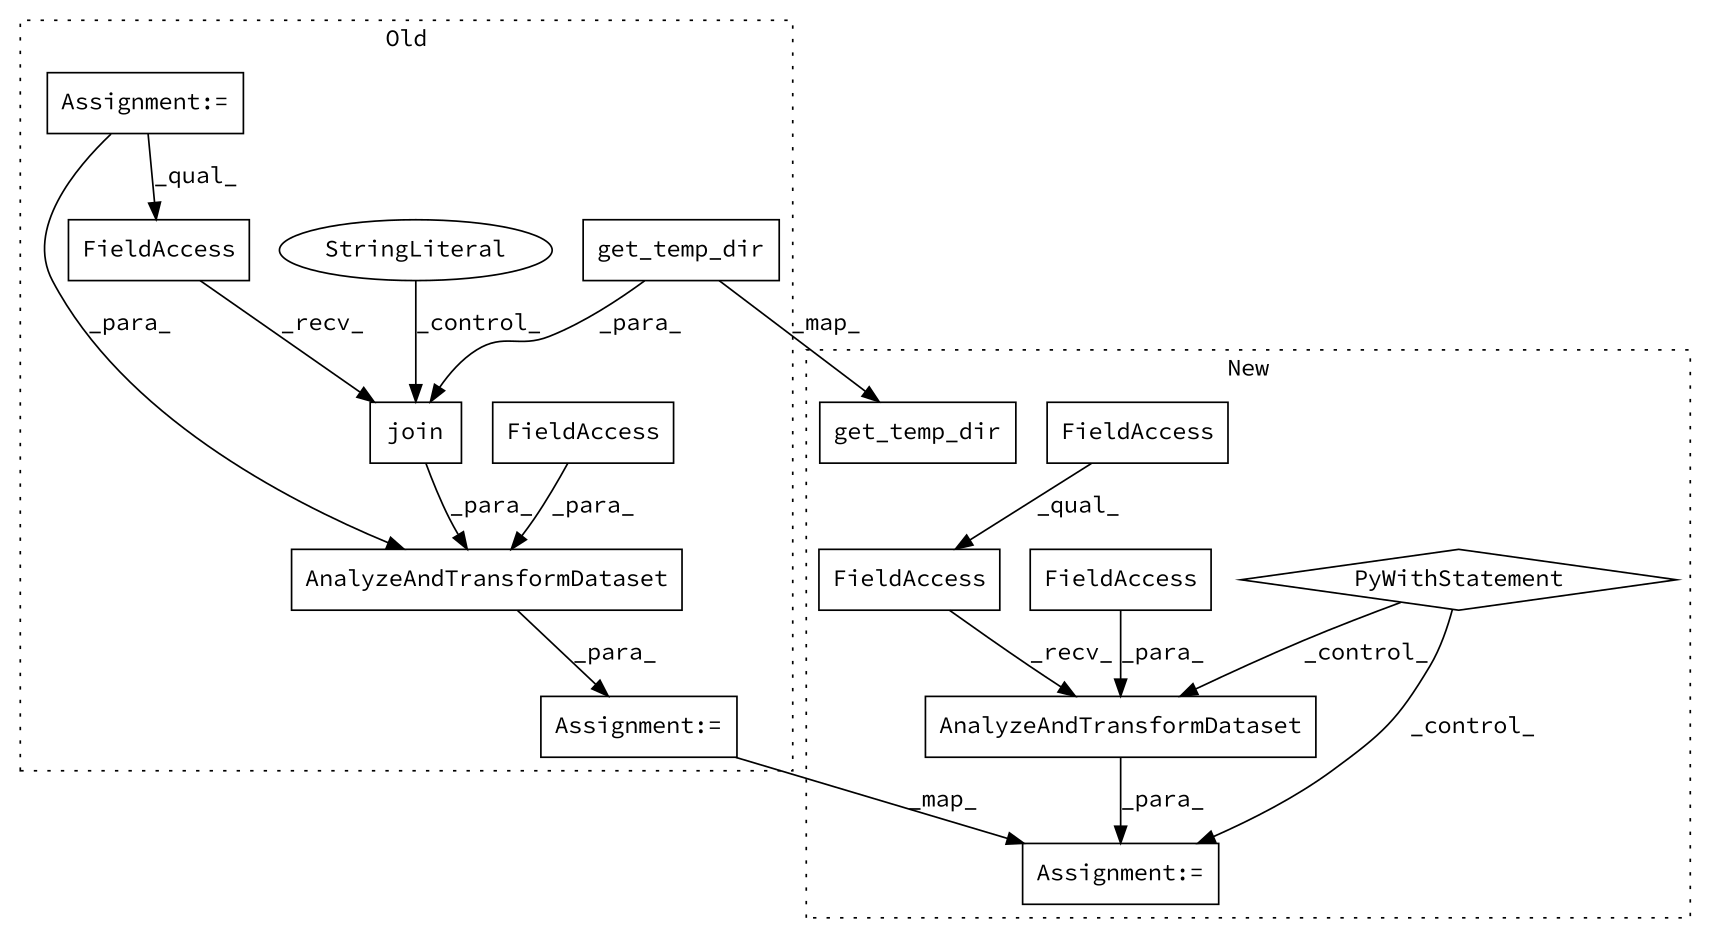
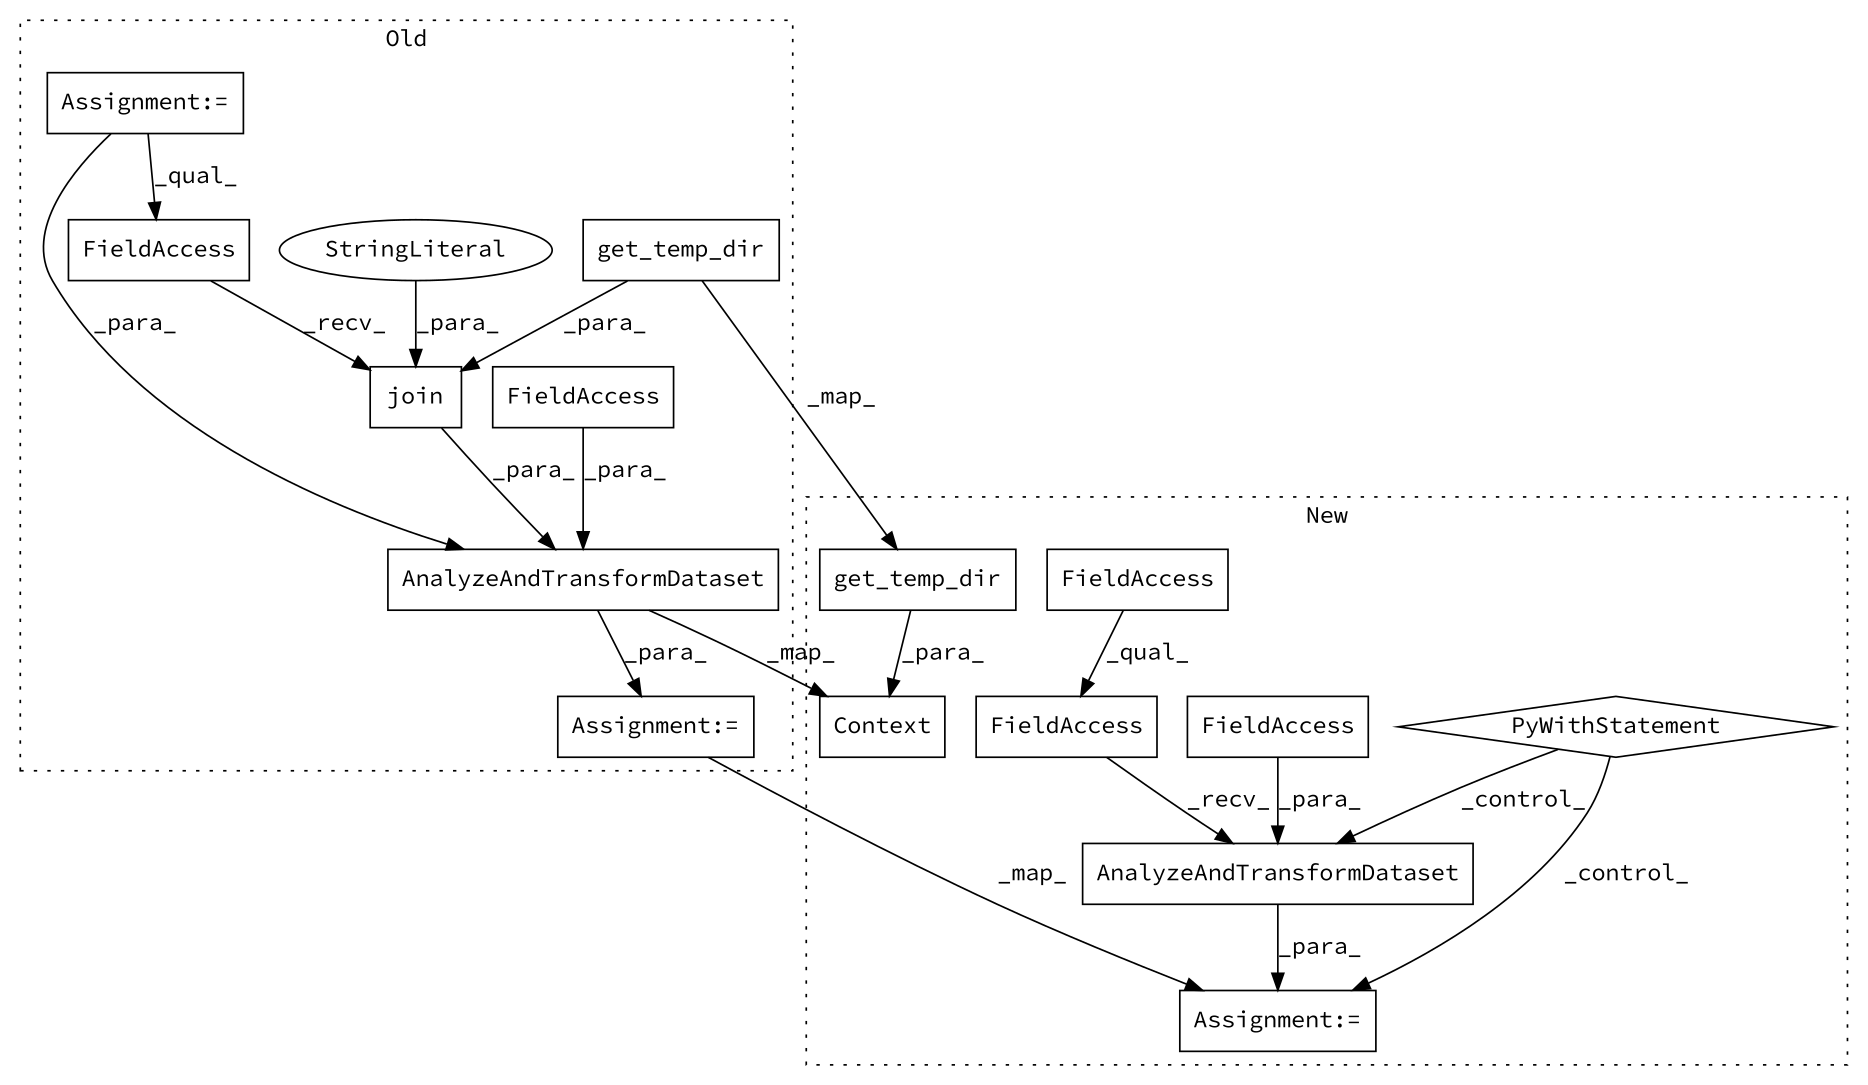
(479, 324) -> (458, 324)
none -> (882, 727)
